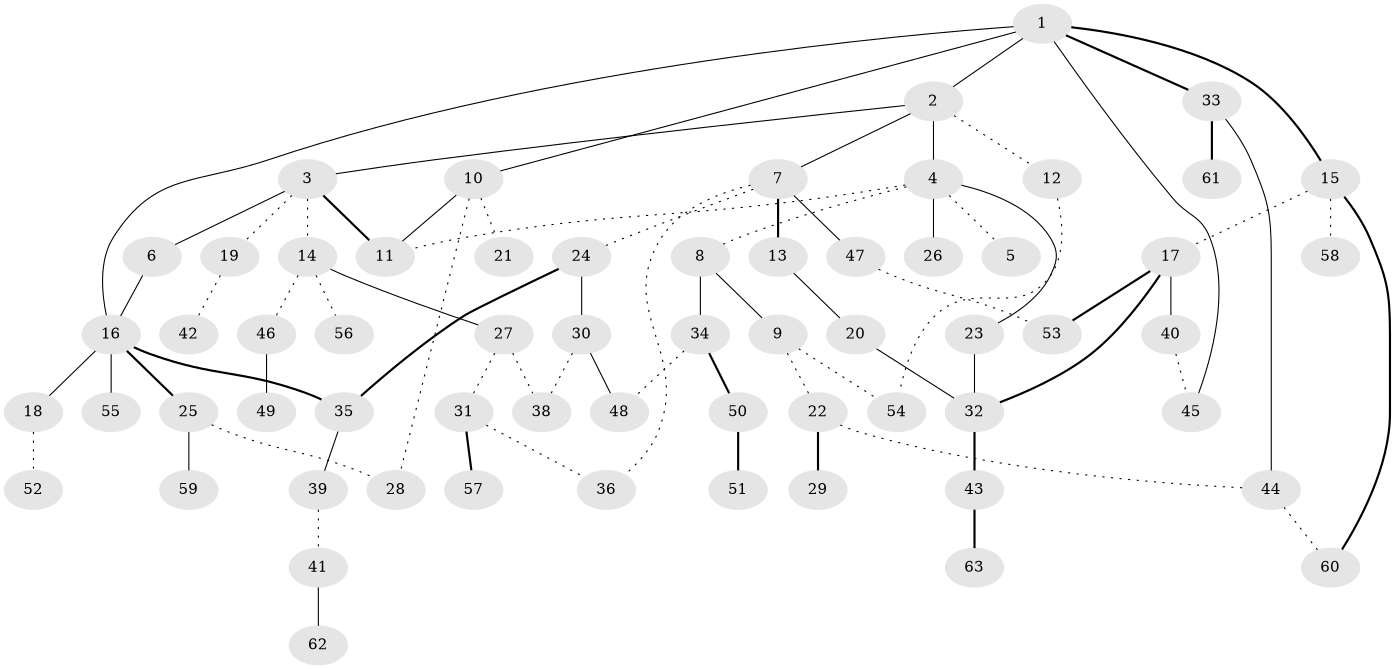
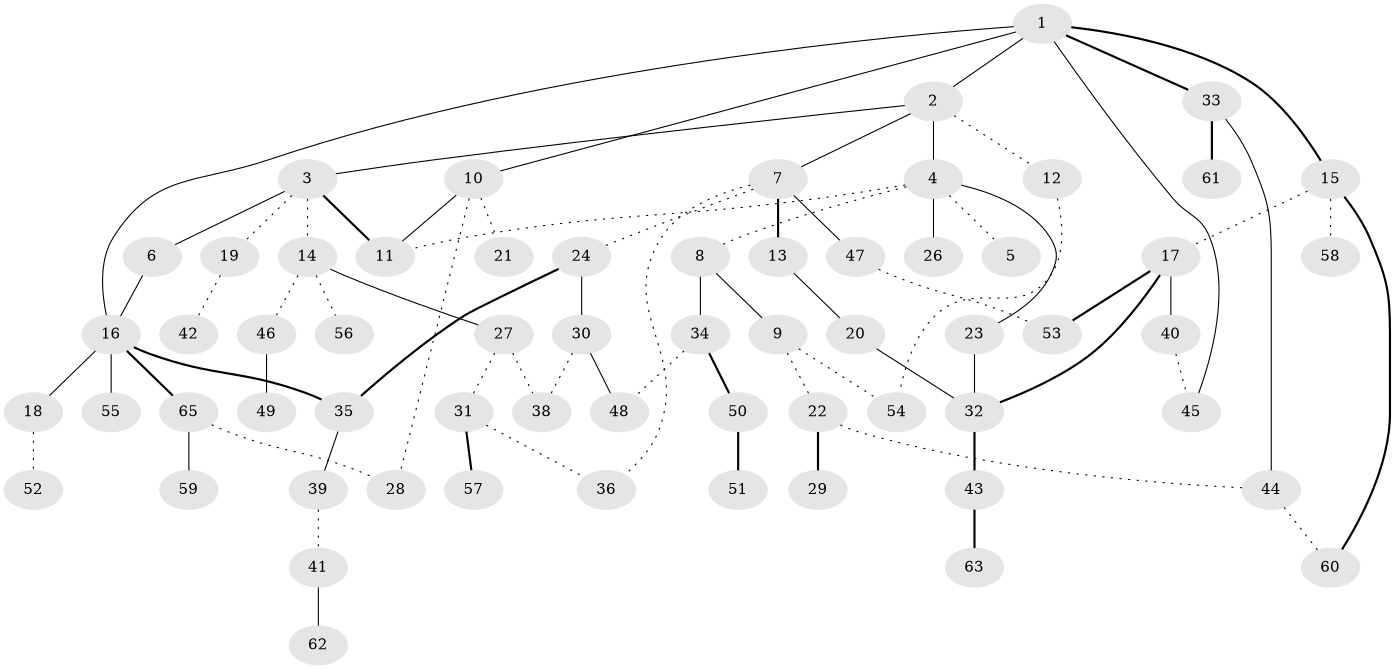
(189, 412) -> (189, 412)
